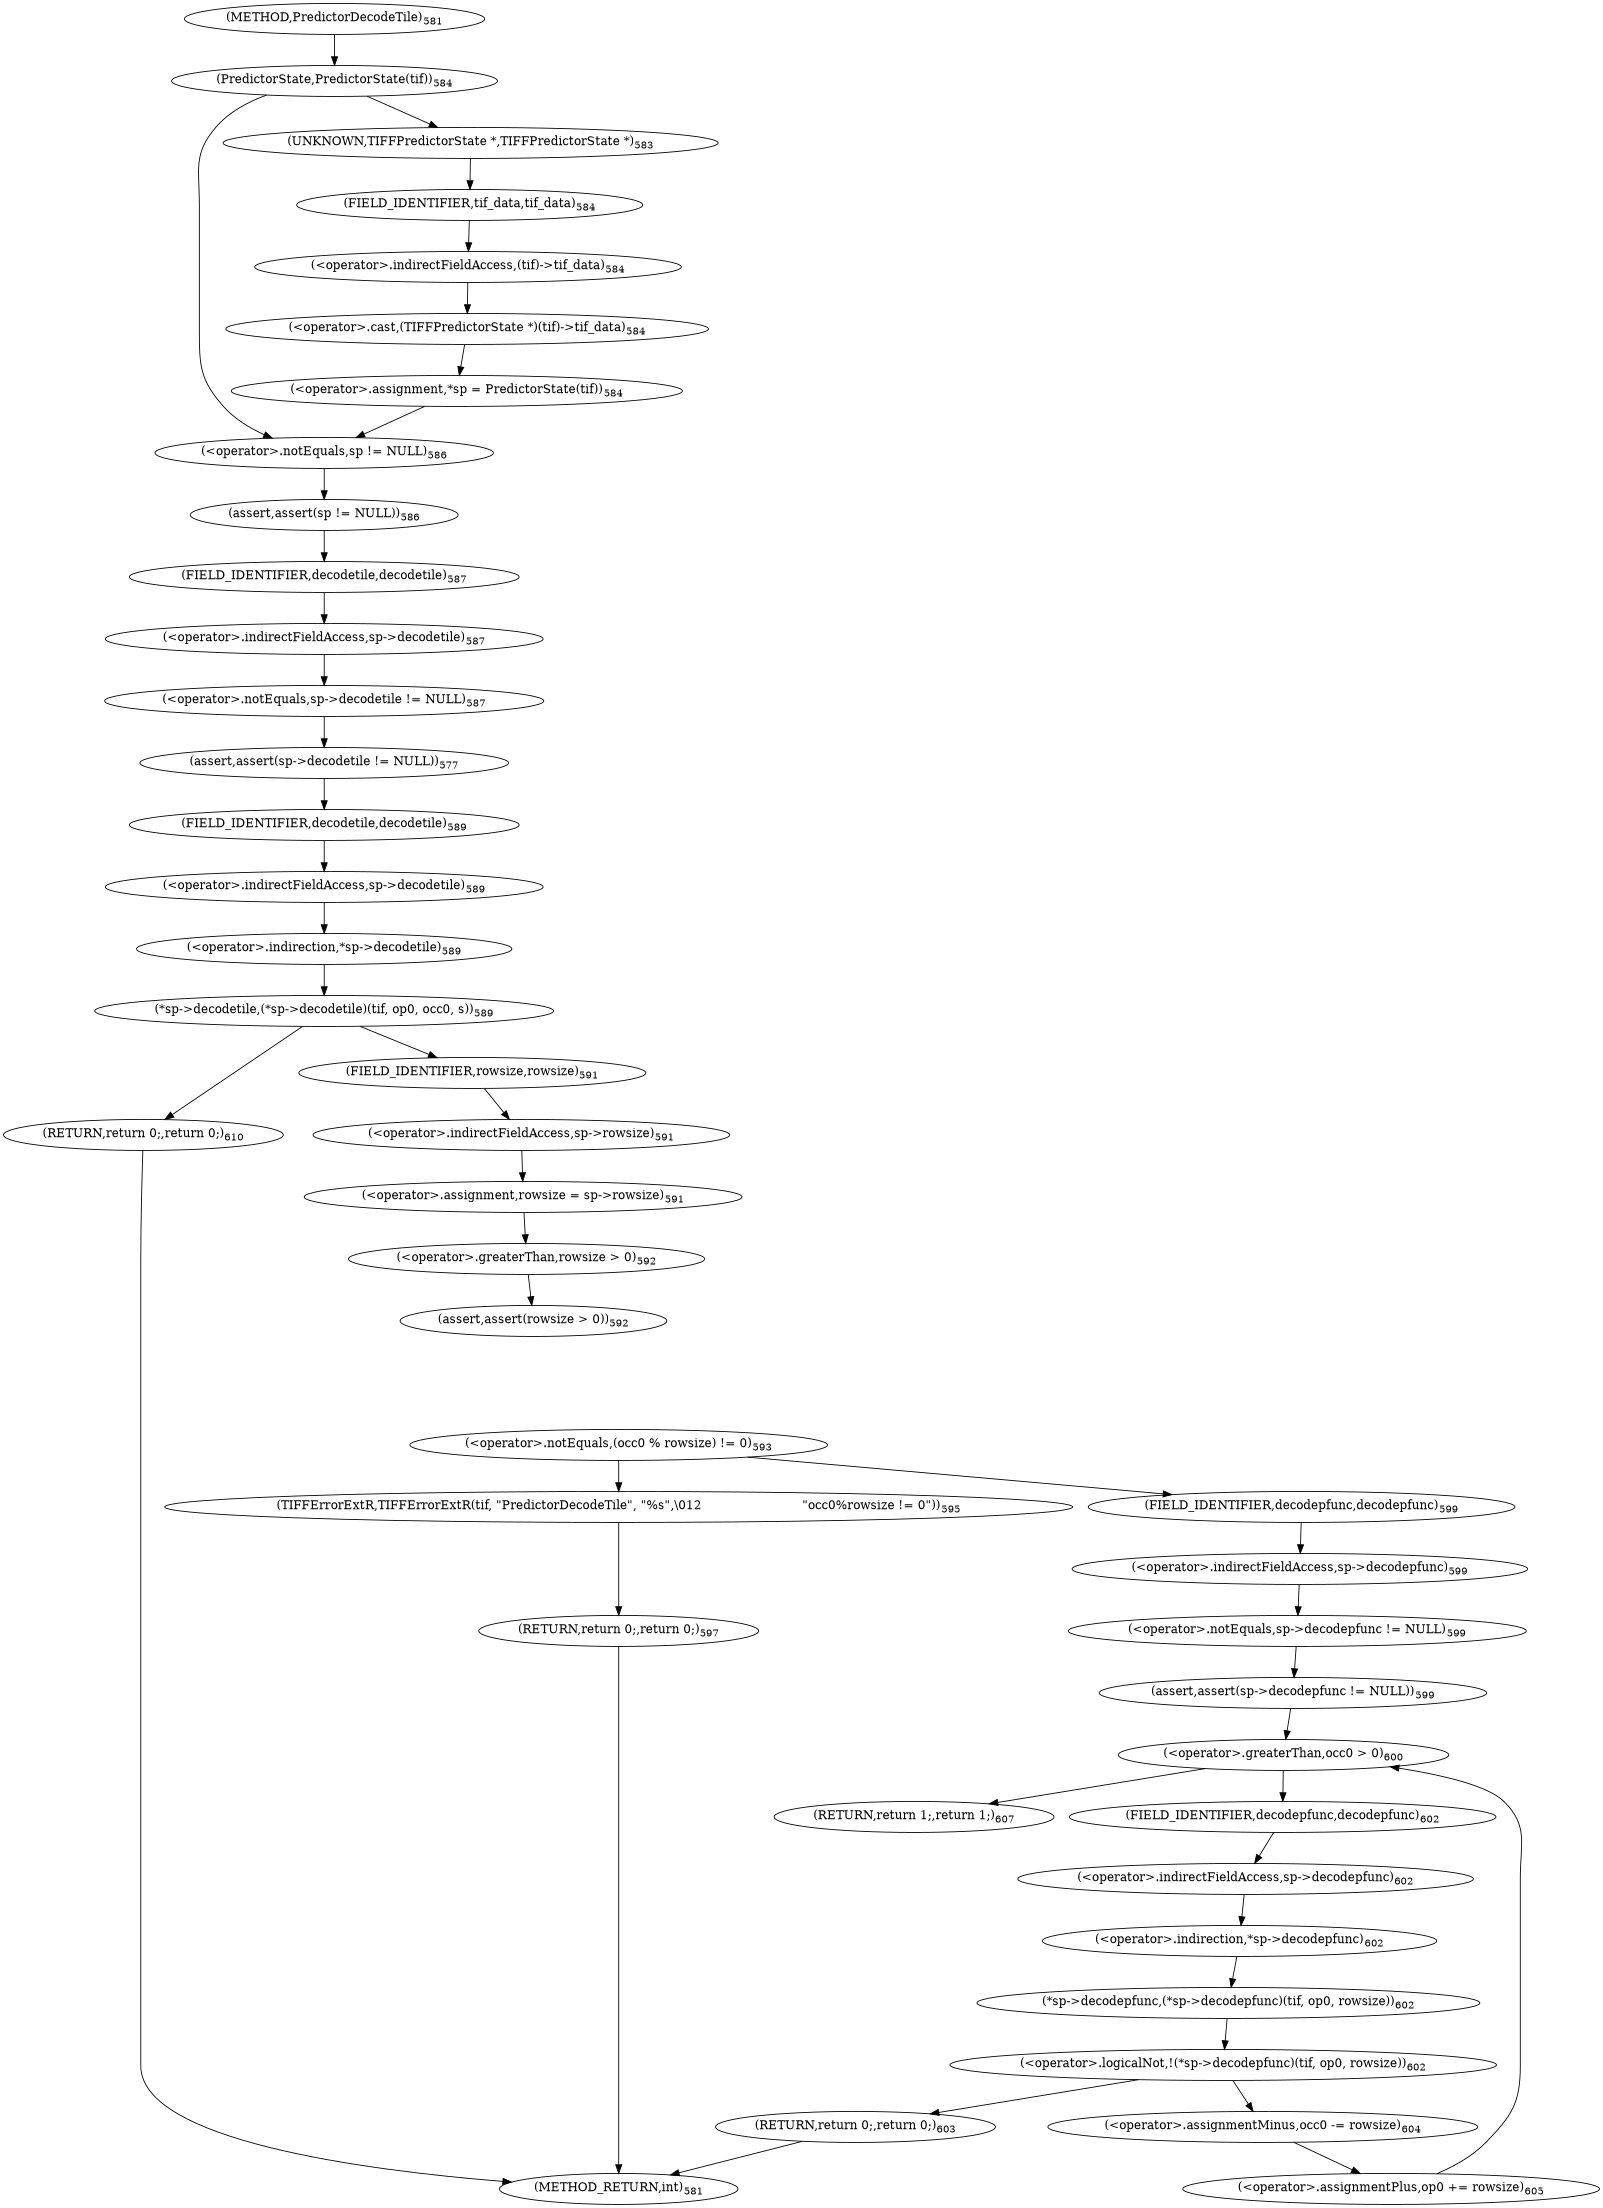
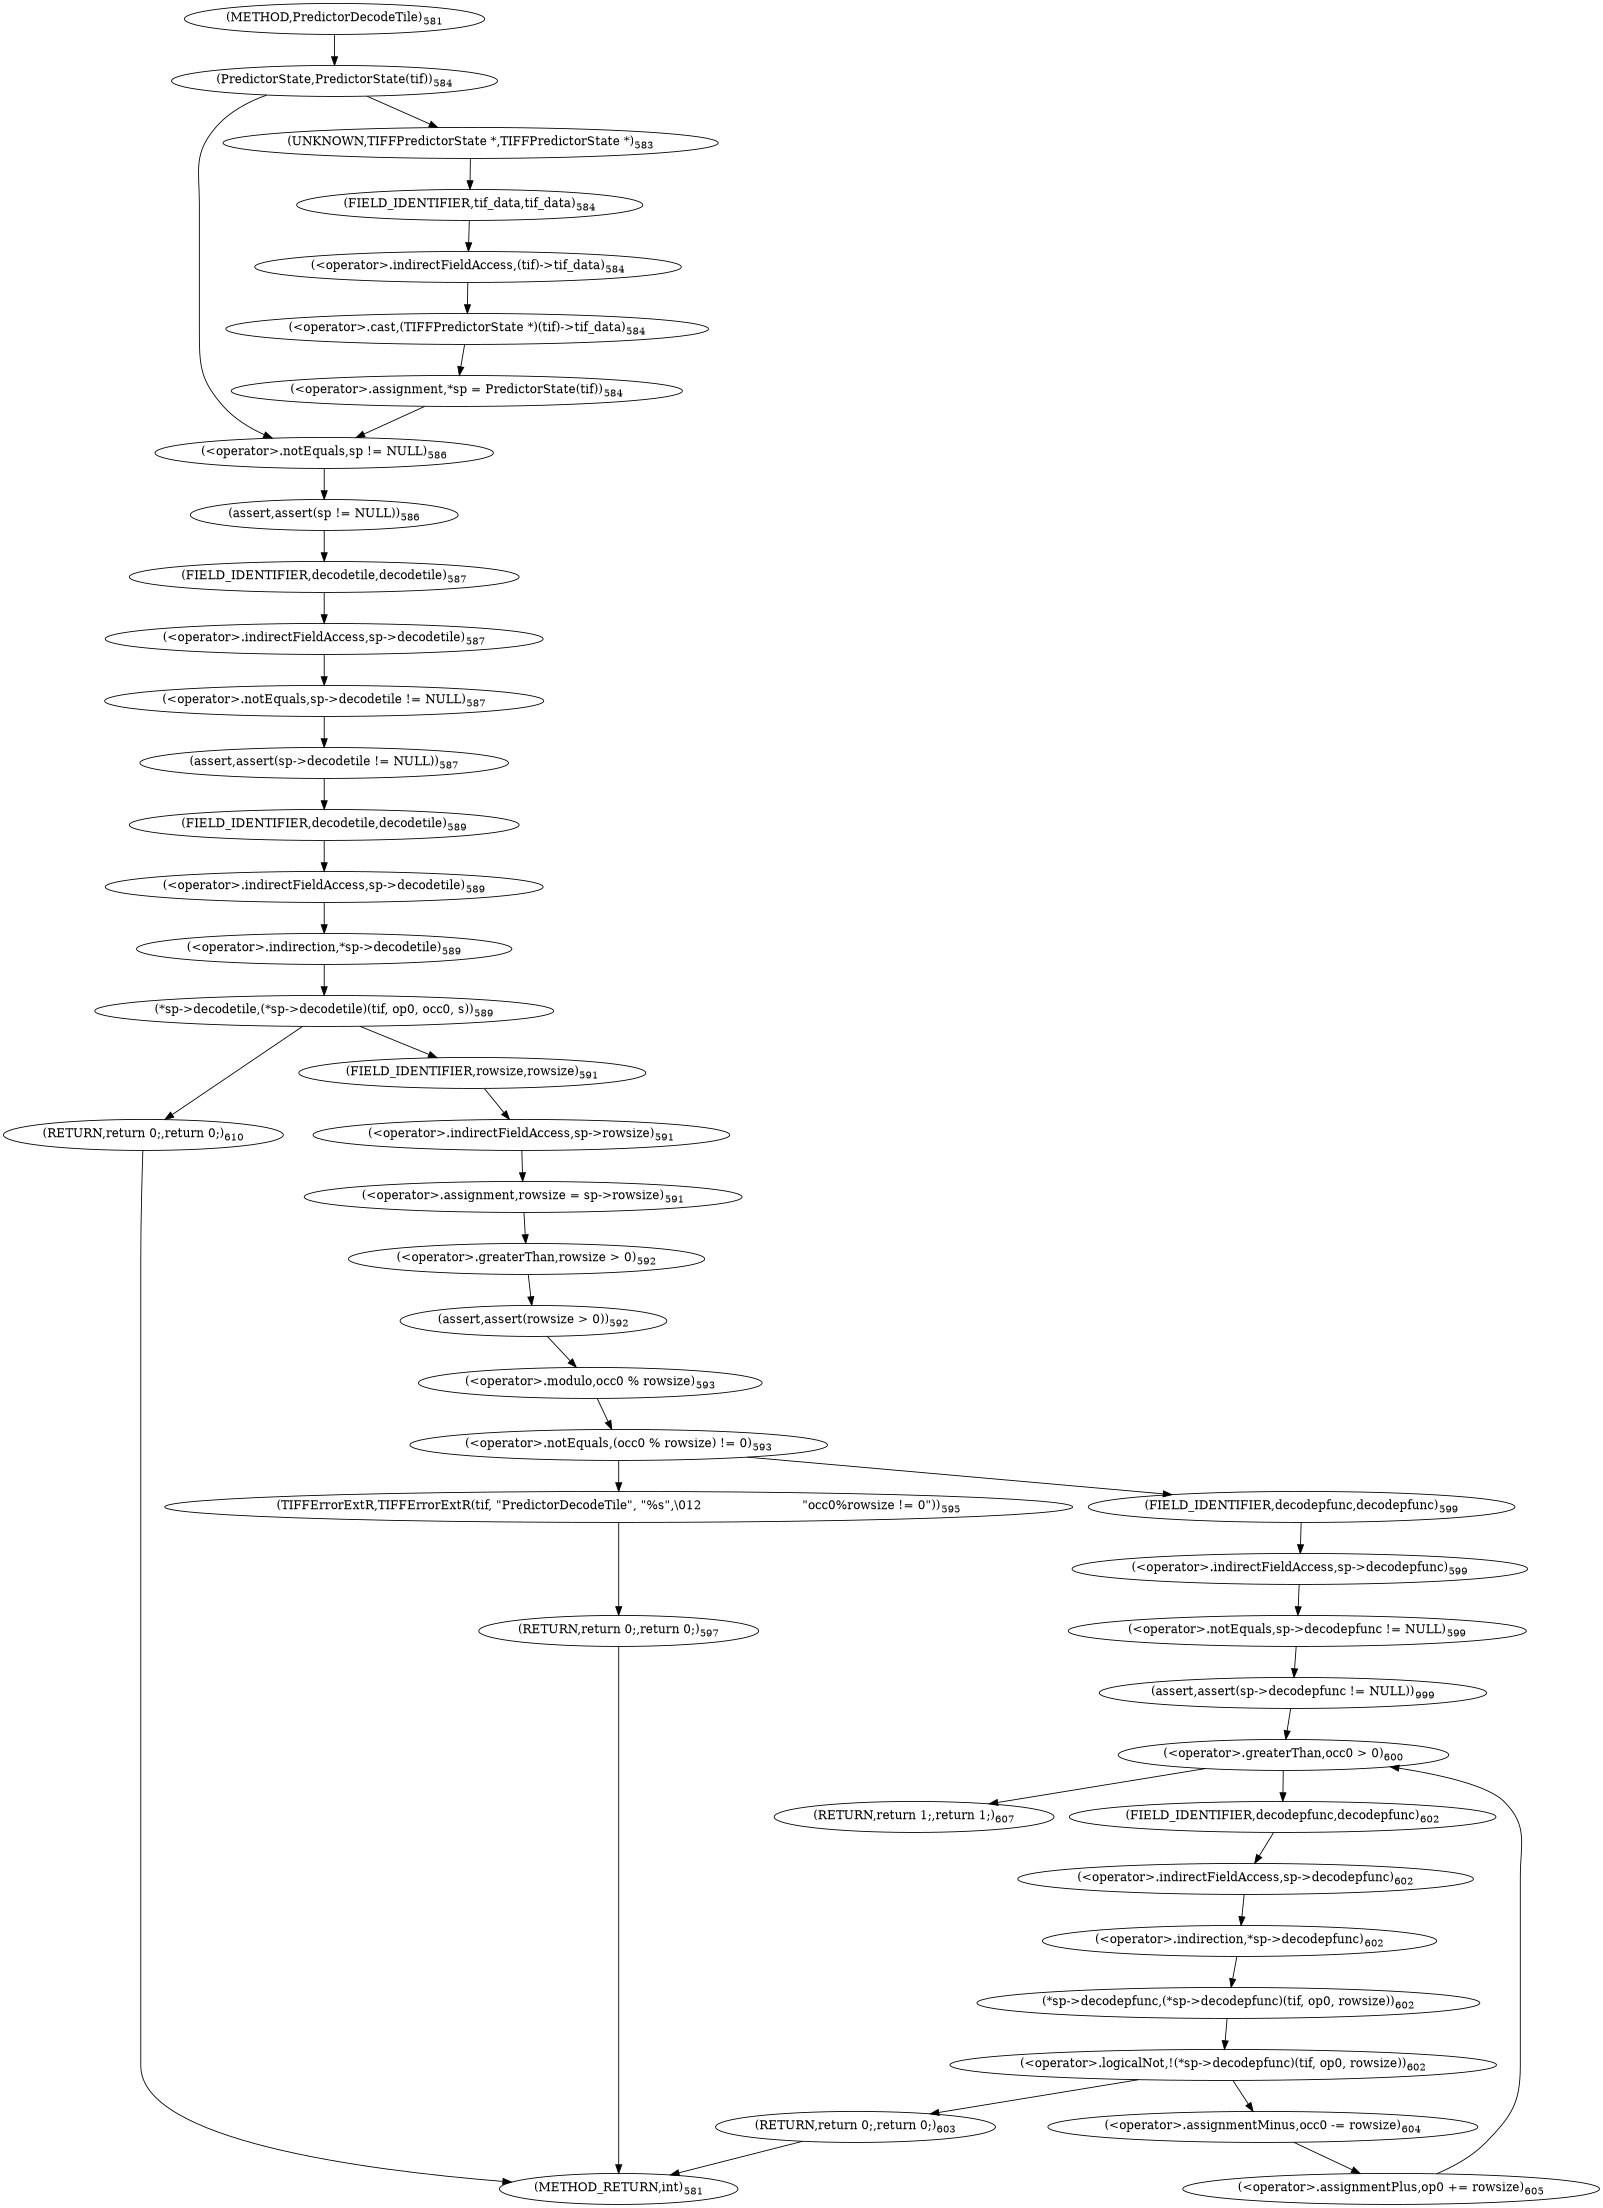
(449, 762) -> (449, 762)
none -> (590, 1383)
(1425, 1692) -> (1425, 1692)
